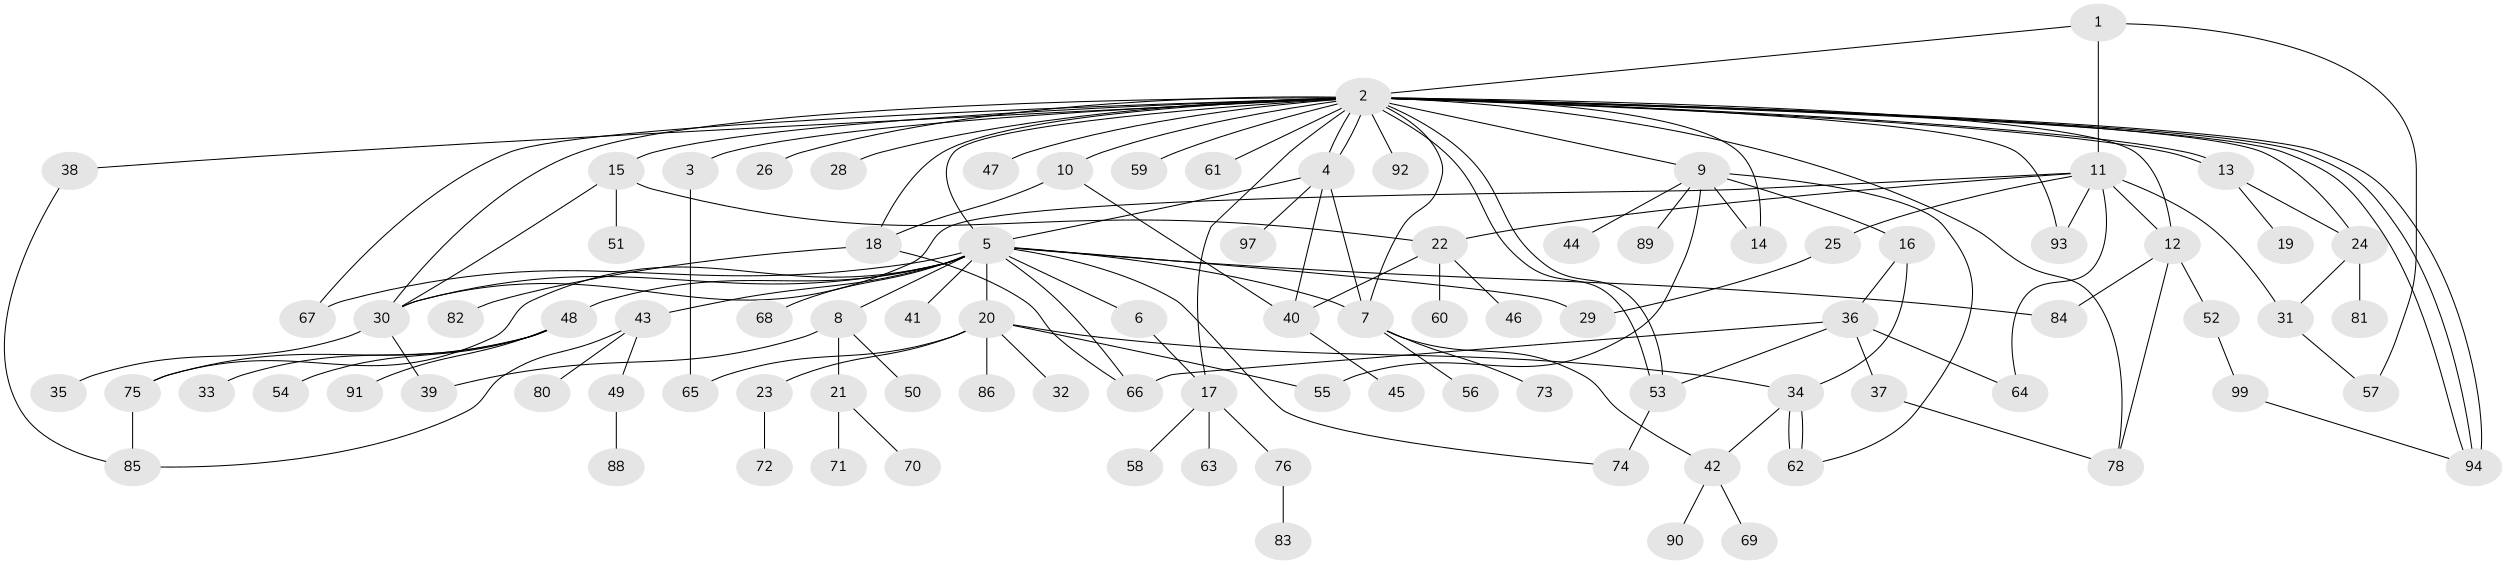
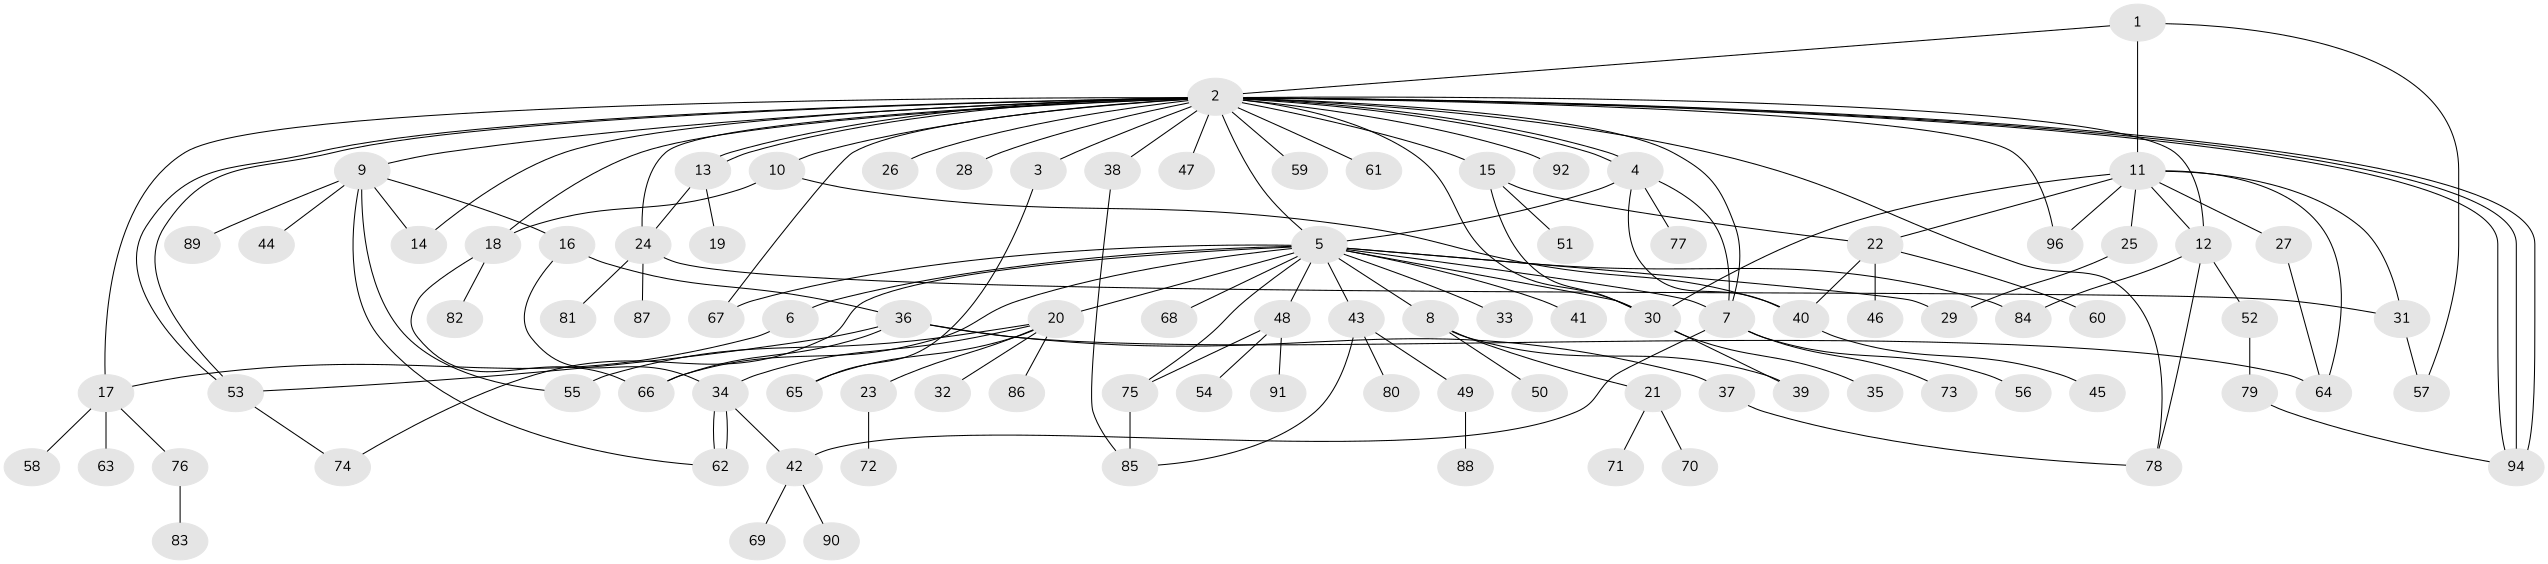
(1248, 245) -> (1679, 245)
(2059, 245) -> (2055, 245)
none -> (2284, 245)
none -> (642, 319)
(387, 355) -> (1414, 279)
(2240, 393) -> (2250, 393)
